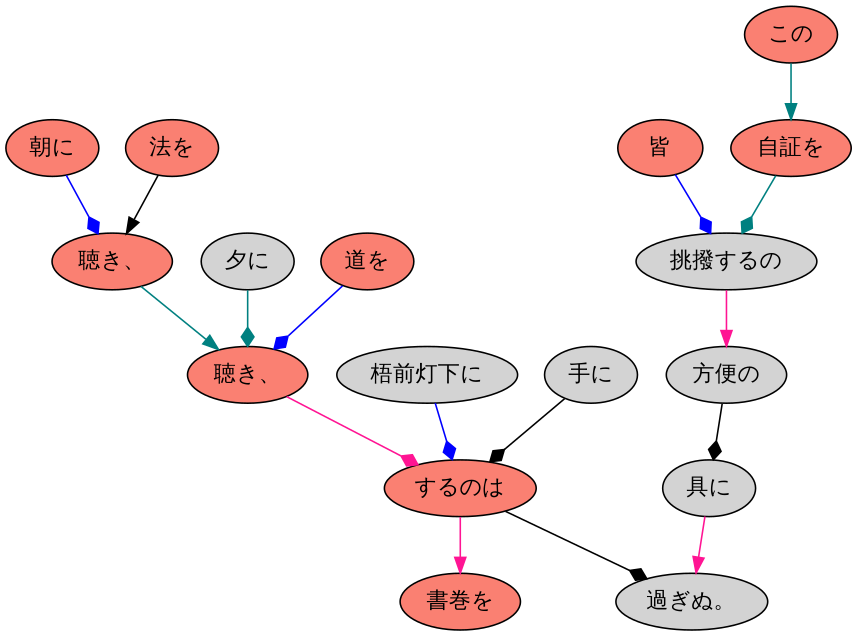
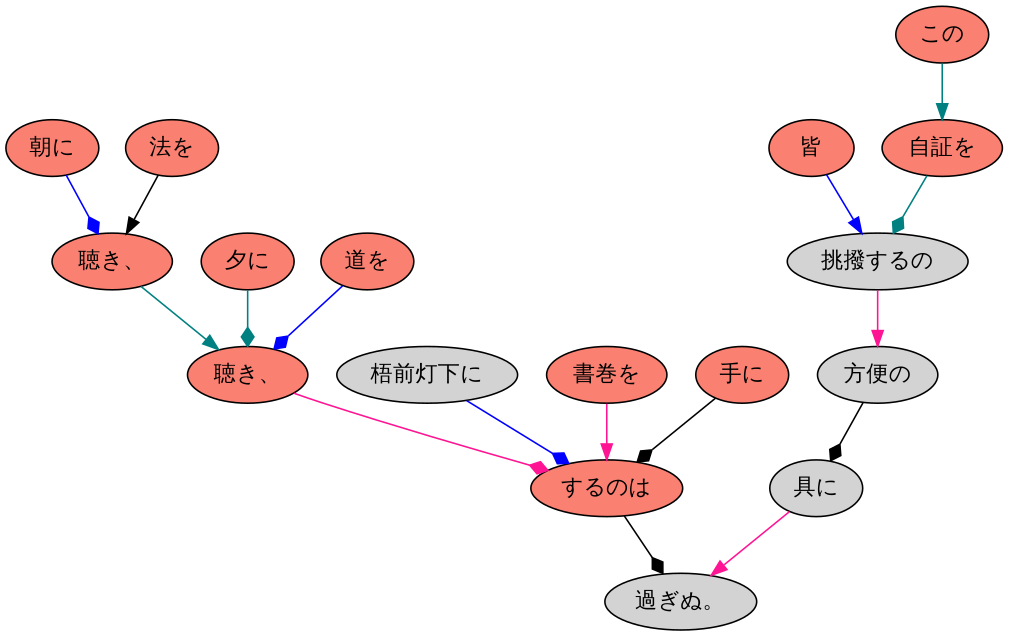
(688, 196) -> (840, 197)
(248, 261) -> (248, 261)
(591, 375) -> (742, 375)
(460, 537) -> (607, 424)
